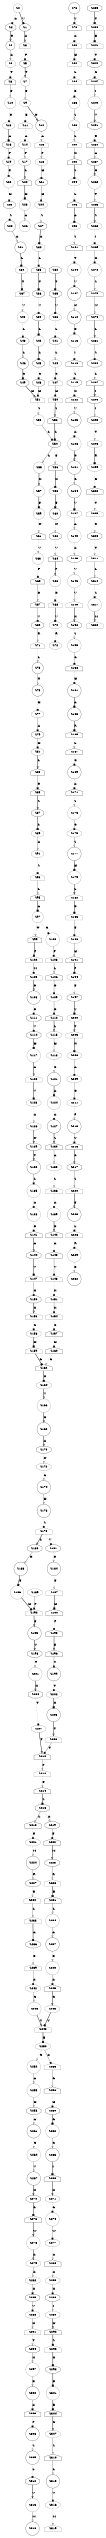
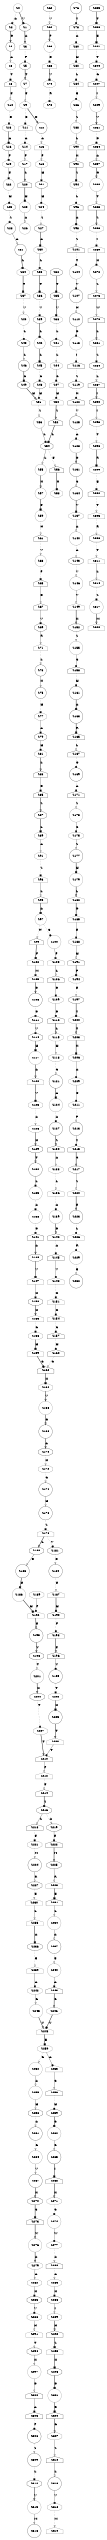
(55, 514) -> none
(33, 2393) -> (34, 2395)
